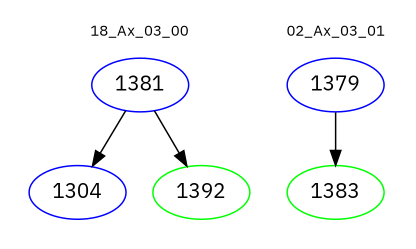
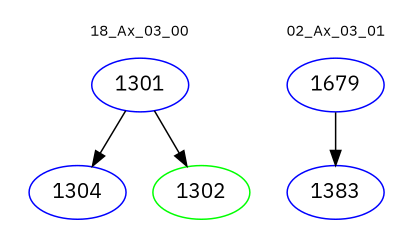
(140, 85) -> (140, 85)
(336, 85) -> (336, 85)
(201, 192) -> (201, 192)
(336, 192) -> (336, 192)
